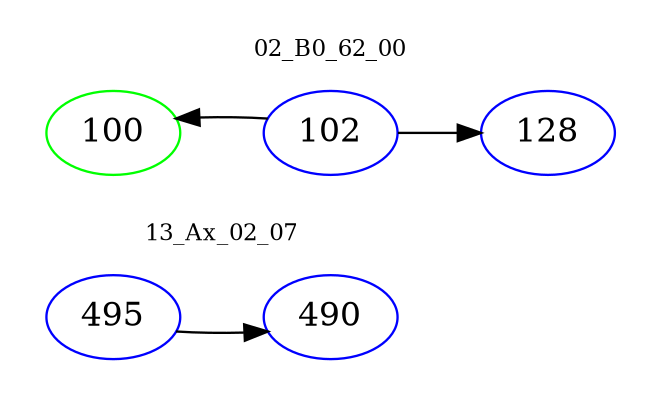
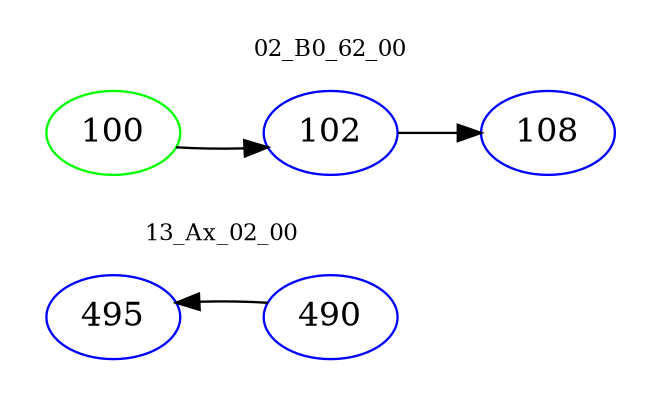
(234, 117) -> (210, 149)
(548, 133) -> (548, 133)
(222, 234) -> (222, 234)
(210, 333) -> (234, 301)
